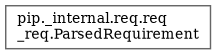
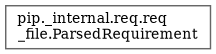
(108, 27) -> (108, 27)
